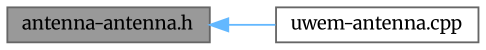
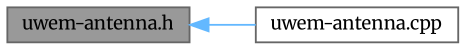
(109, 25) -> (98, 25)
